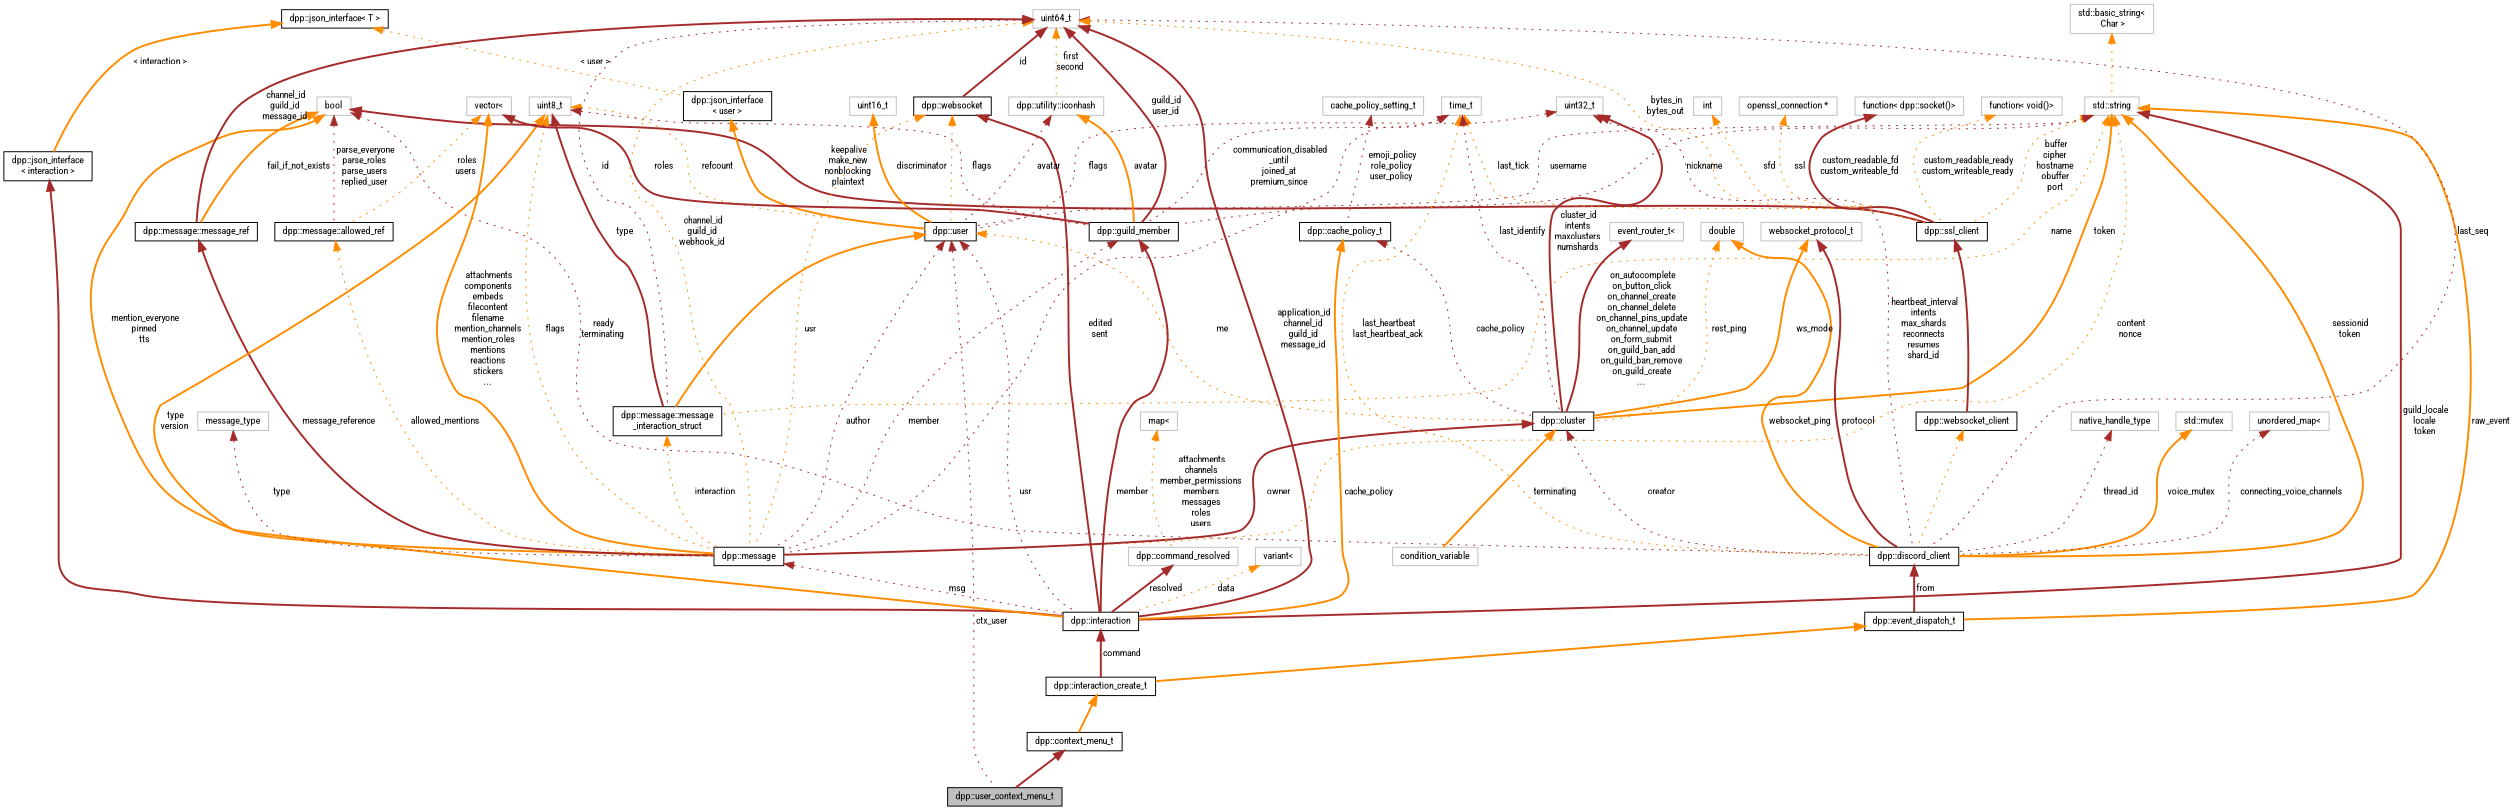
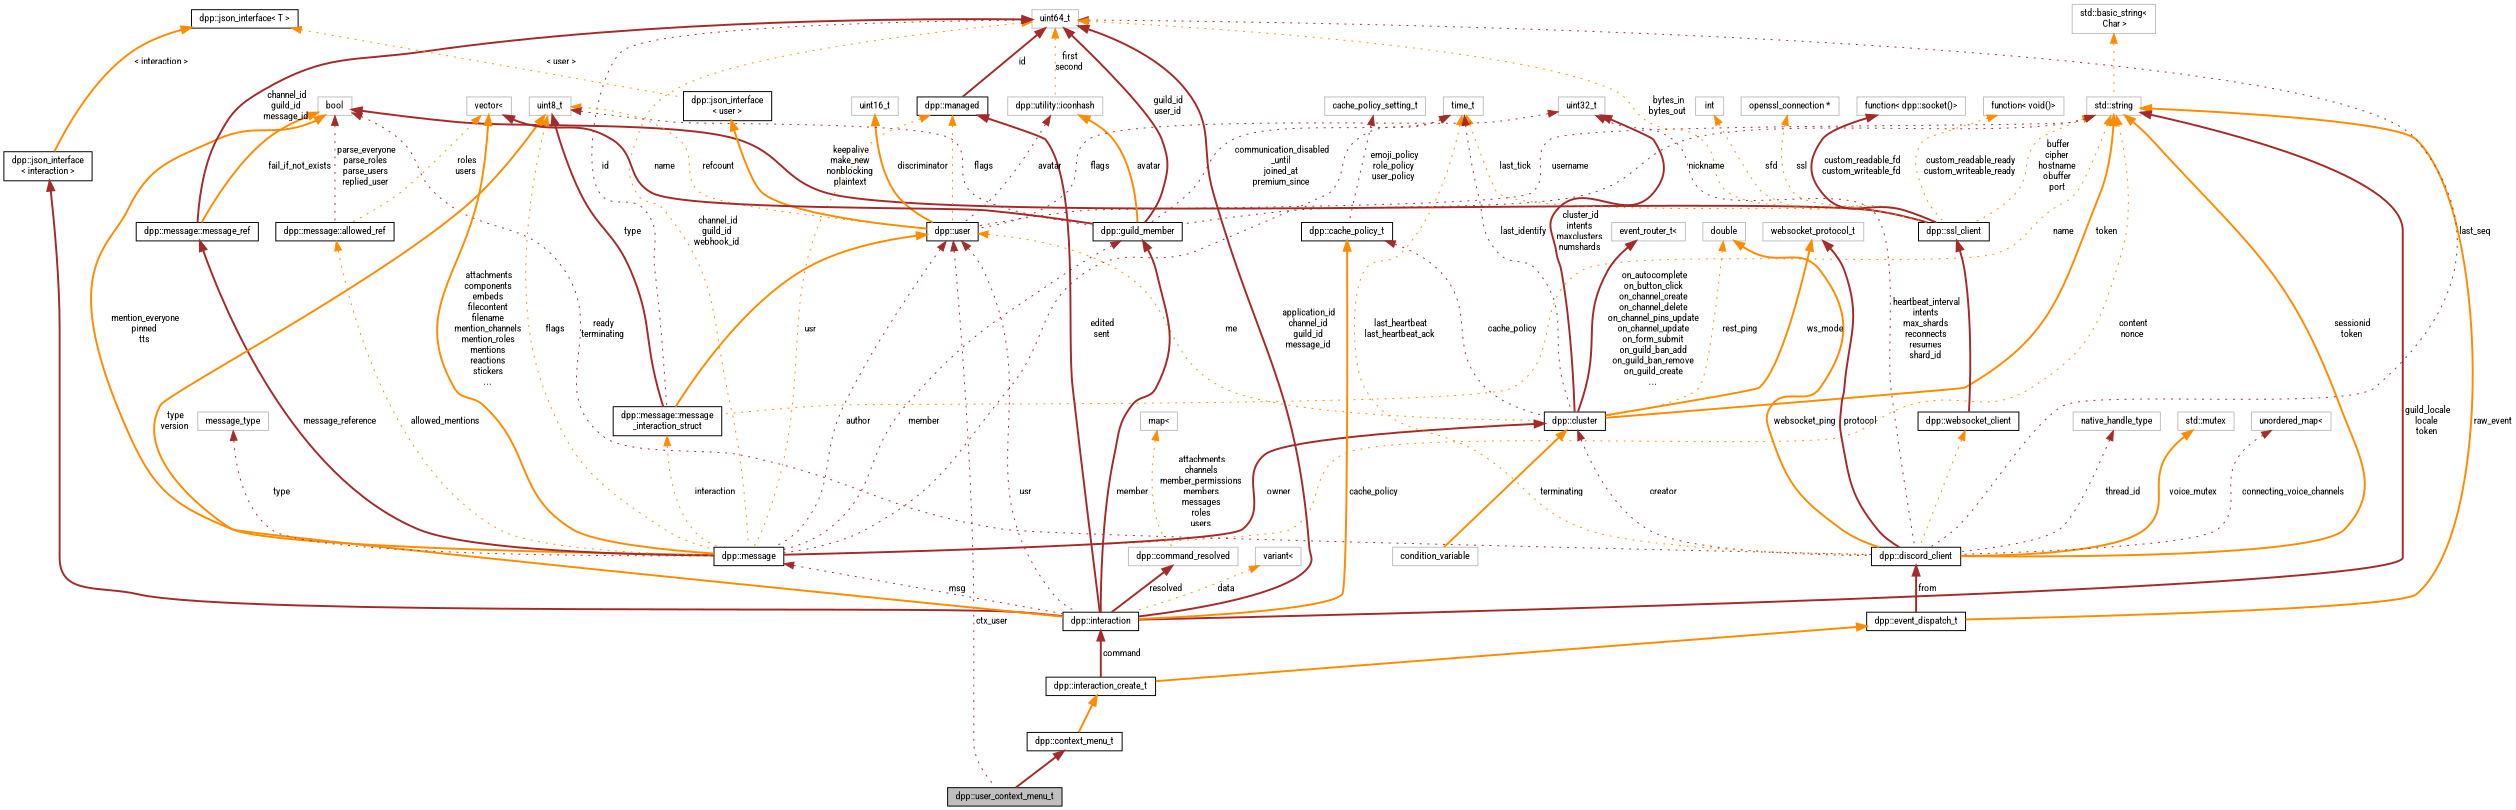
(952, 106) -> (952, 106)
(663, 166) -> (664, 166)
